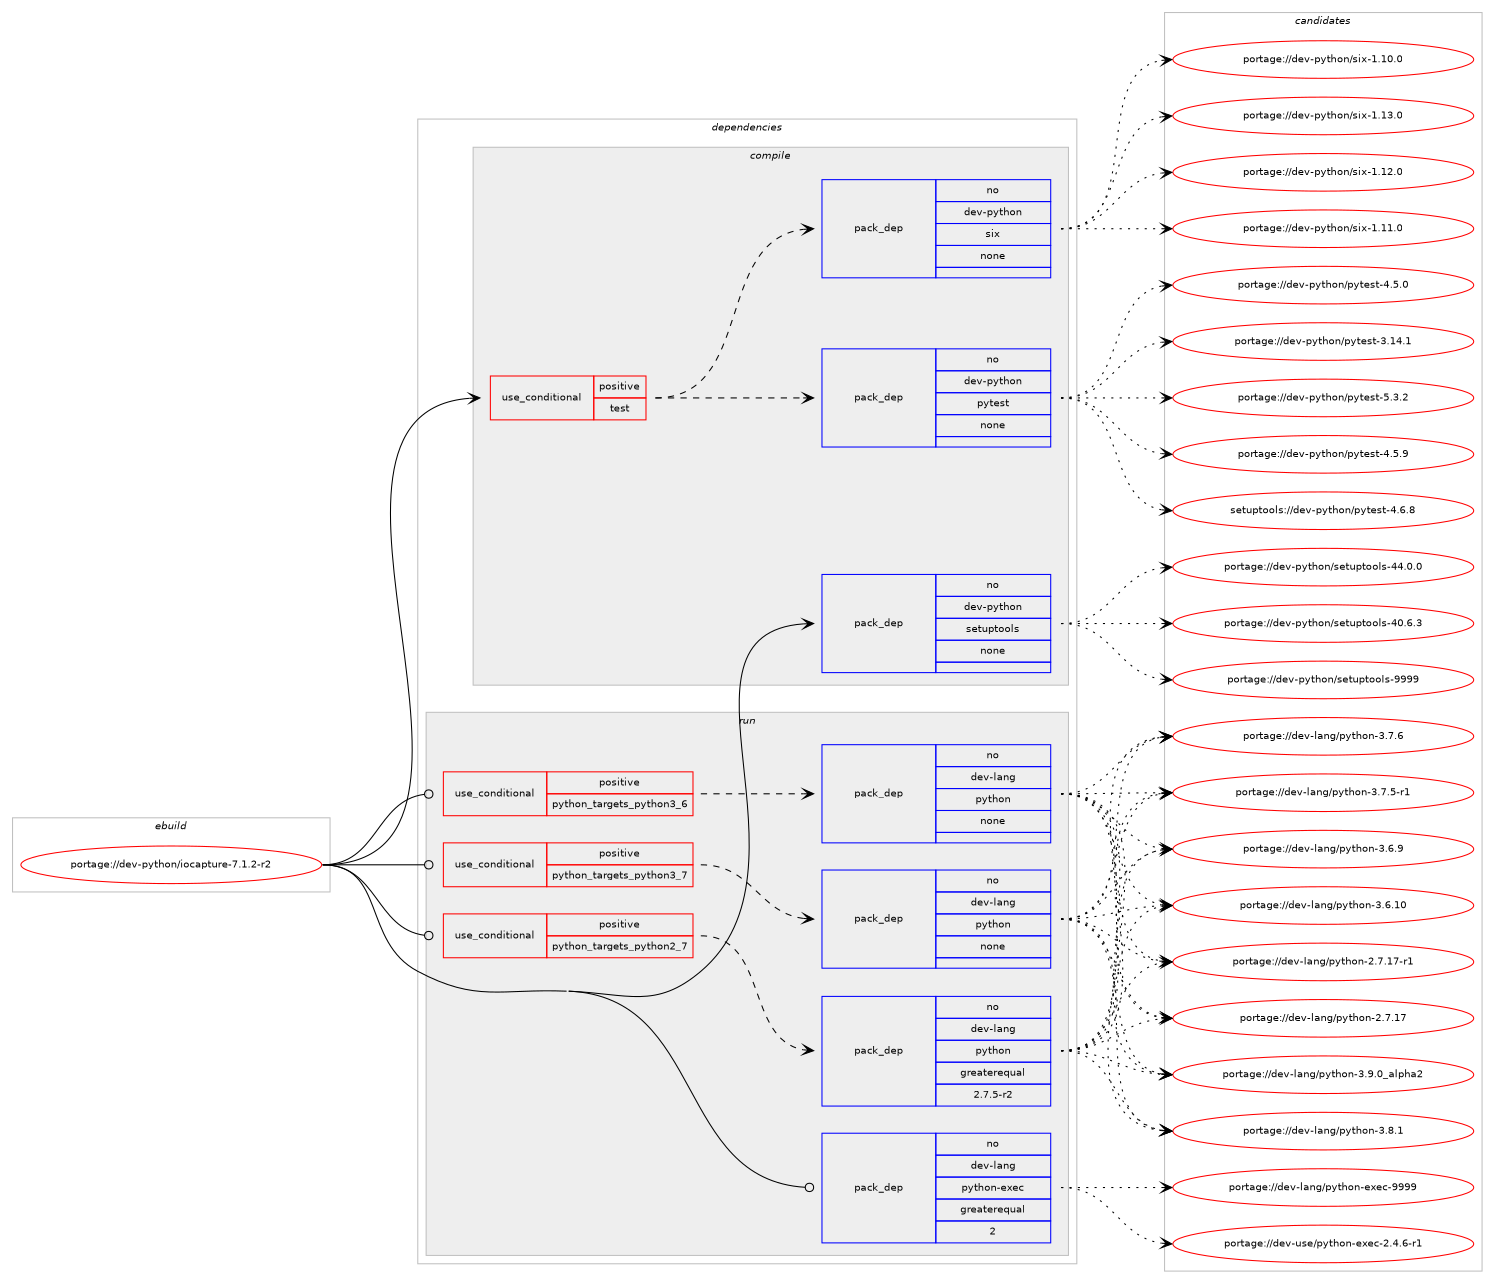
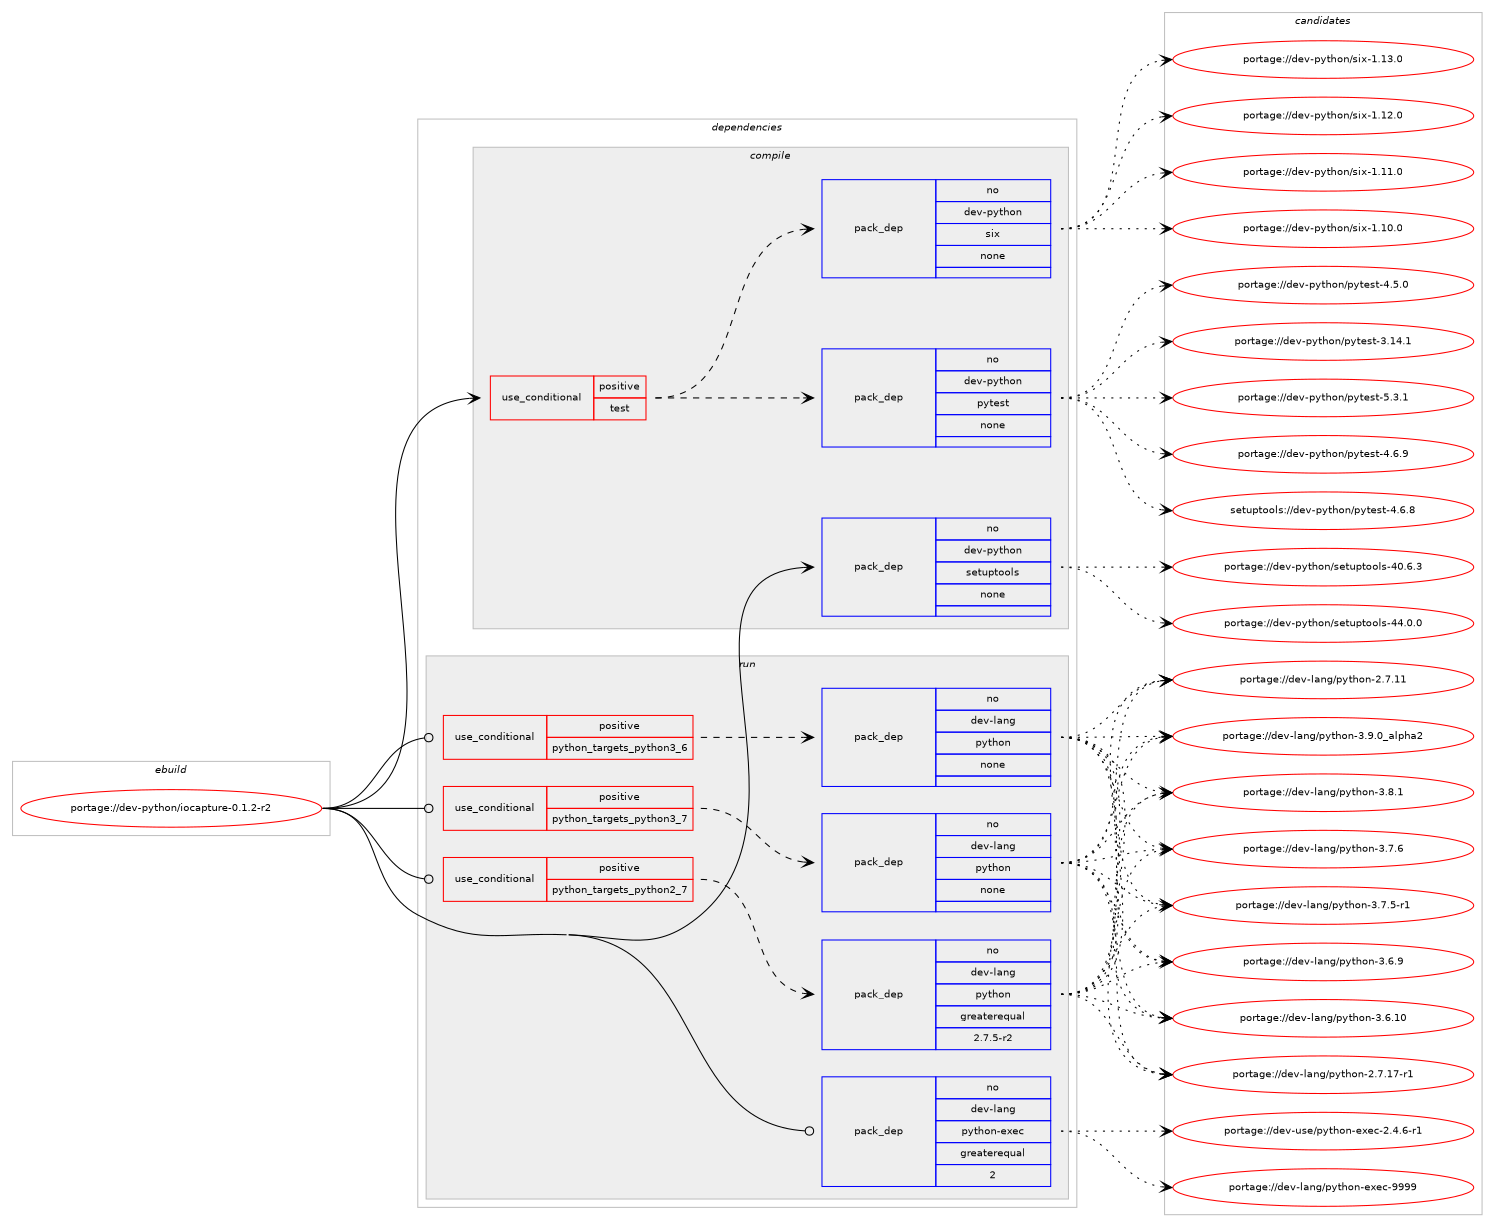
(1323, 398) -> (1323, 398)
(1323, 454) -> (1323, 454)
(1323, 680) -> none
(171, 865) -> (171, 808)
(1323, 1018) -> (1323, 680)
